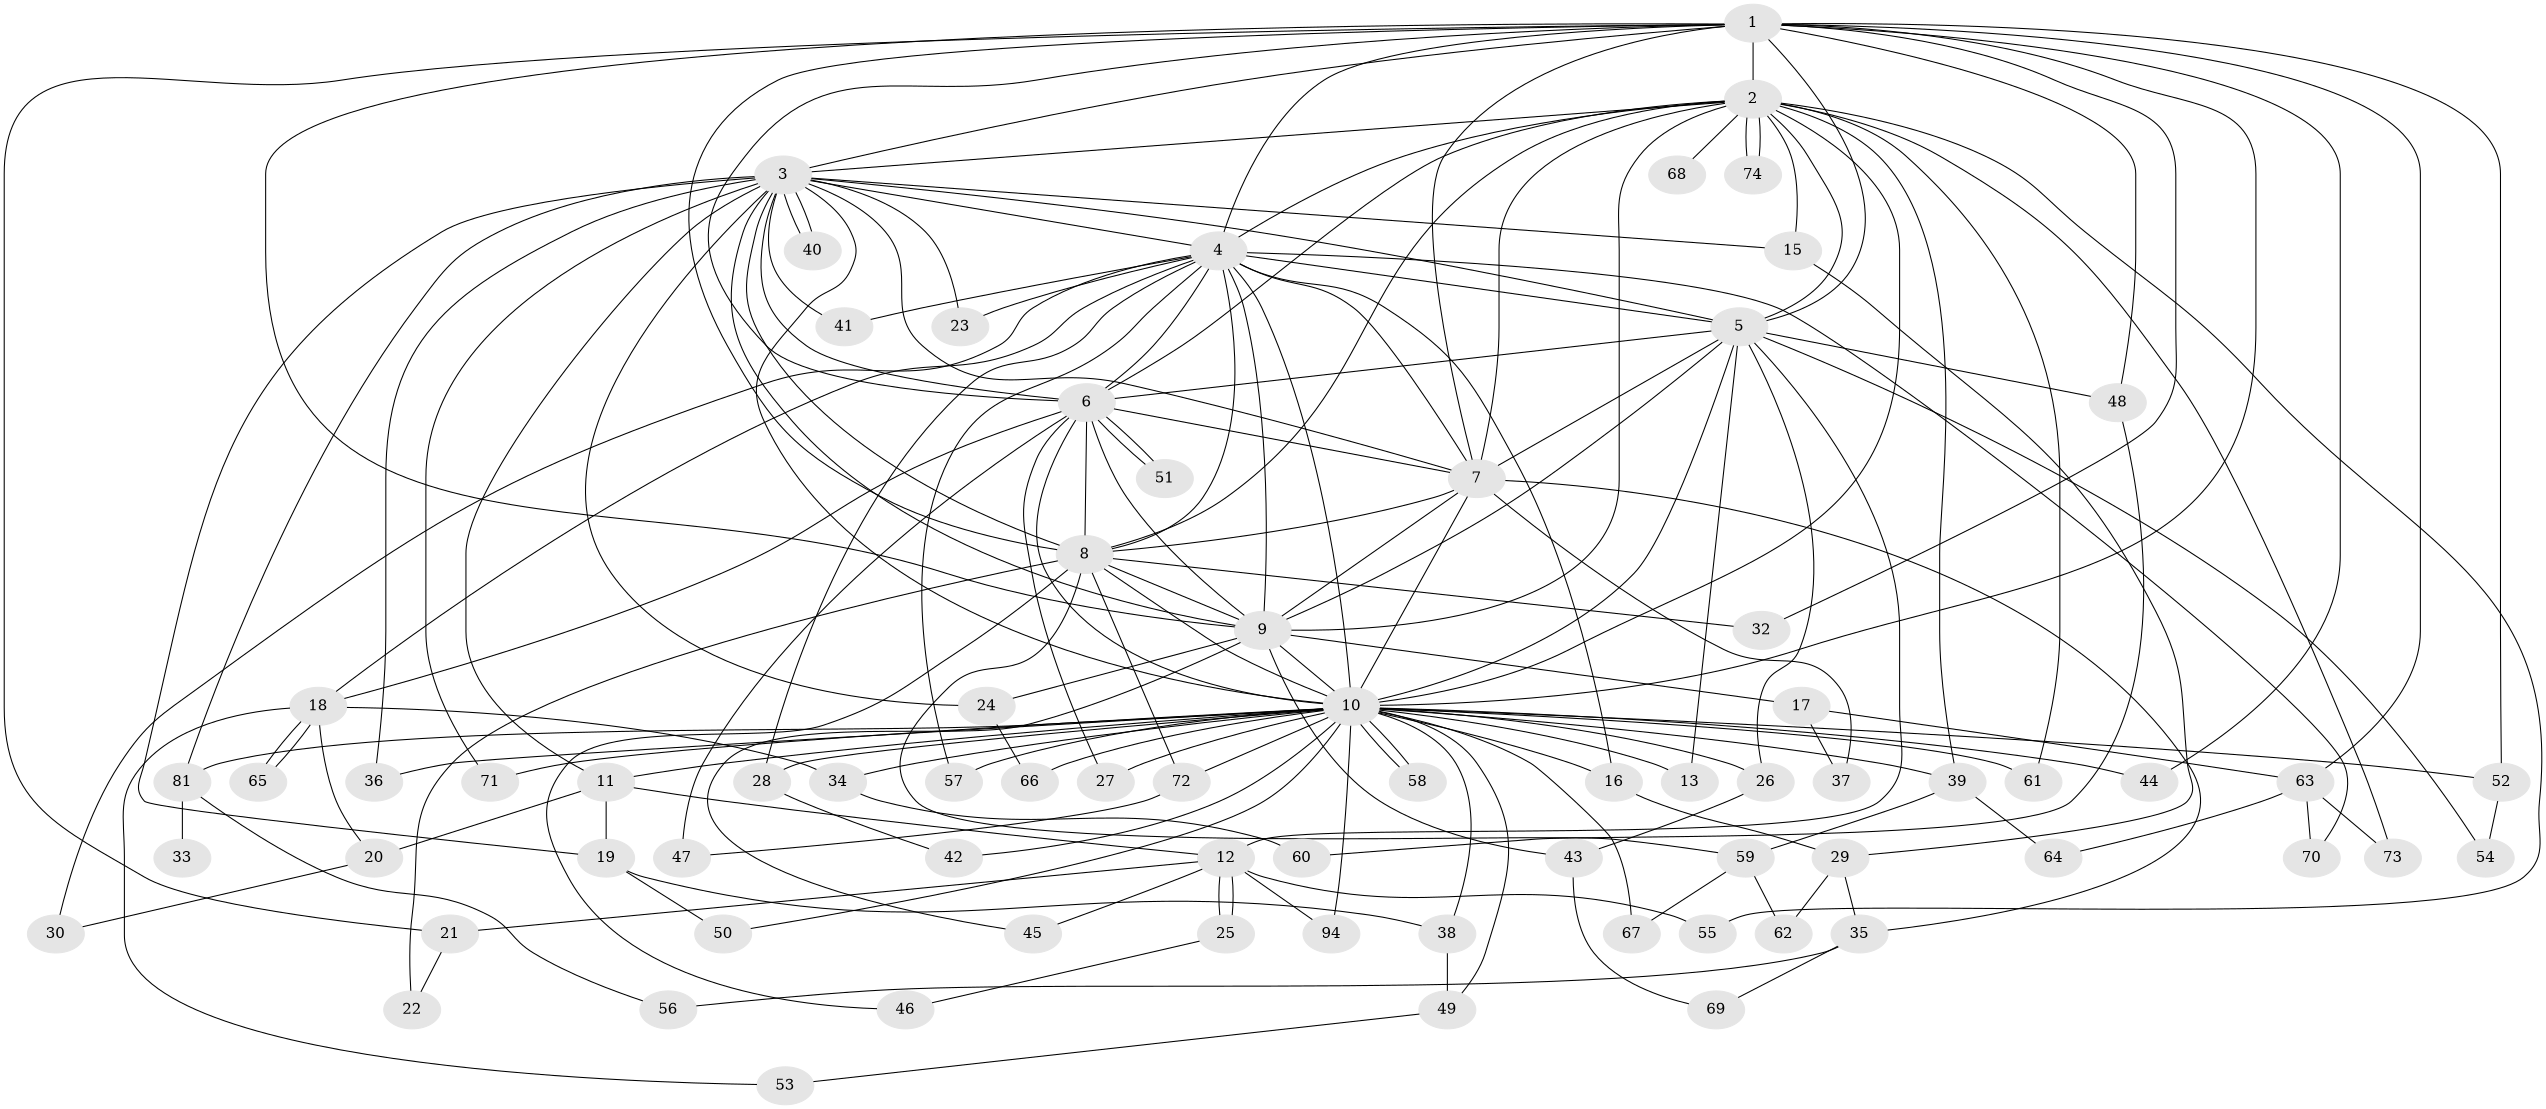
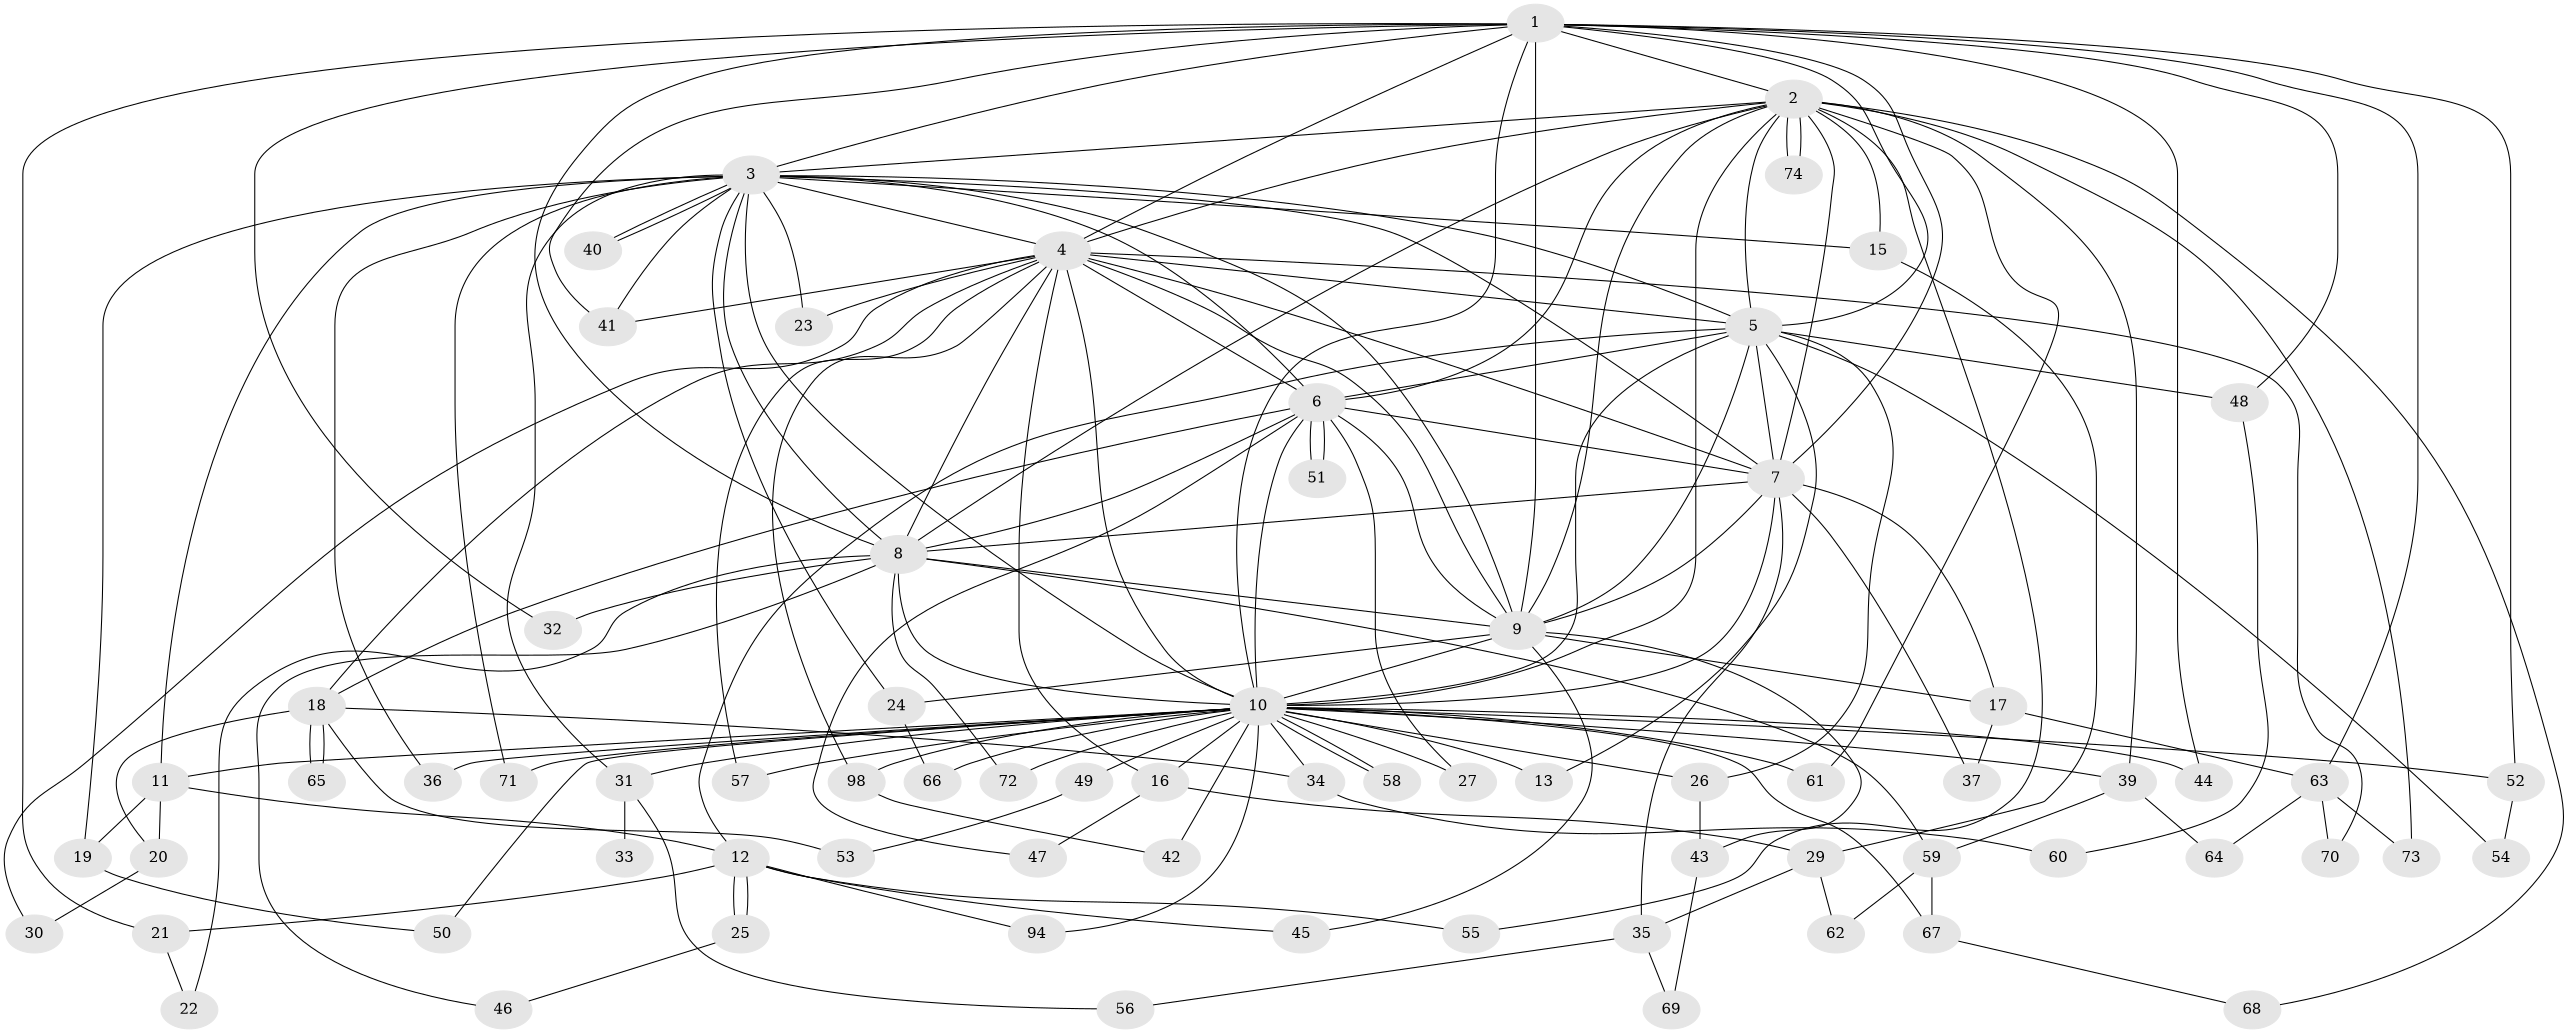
(967, 86) -> (961, 79)
none -> (1929, 556)
(182, 782) -> (625, 782)
(762, 782) -> (857, 782)
(937, 833) -> (1099, 820)
(1447, 934) -> none
none -> (2092, 972)
